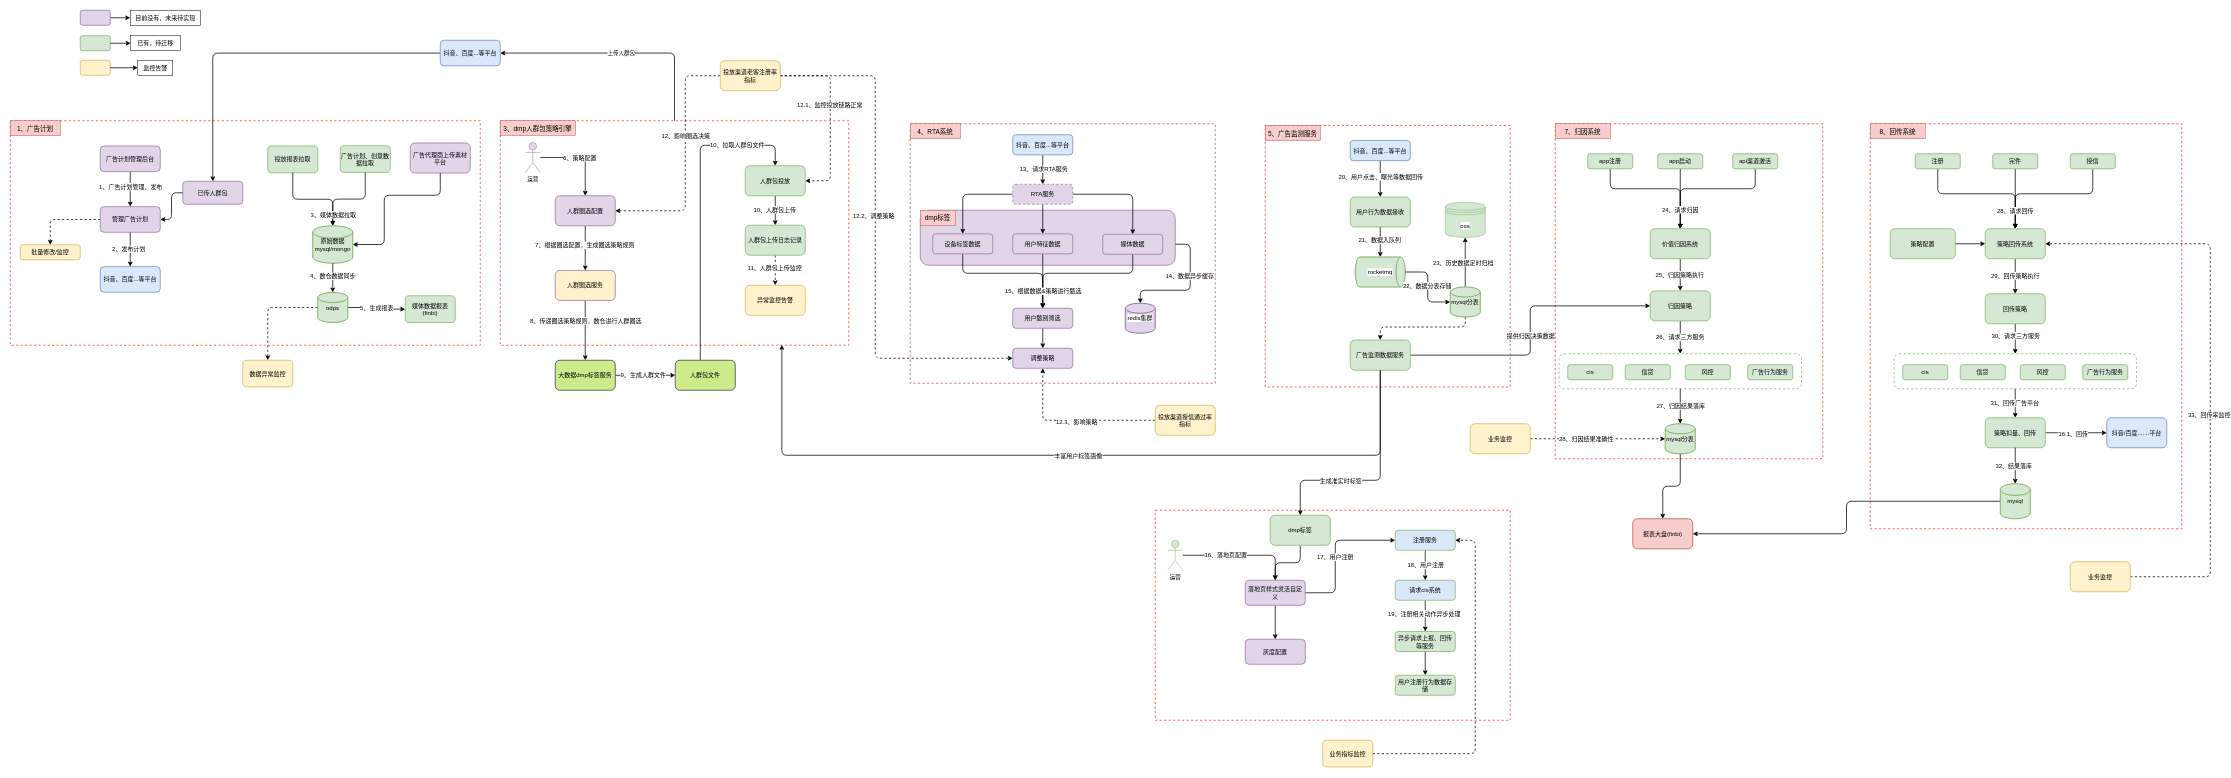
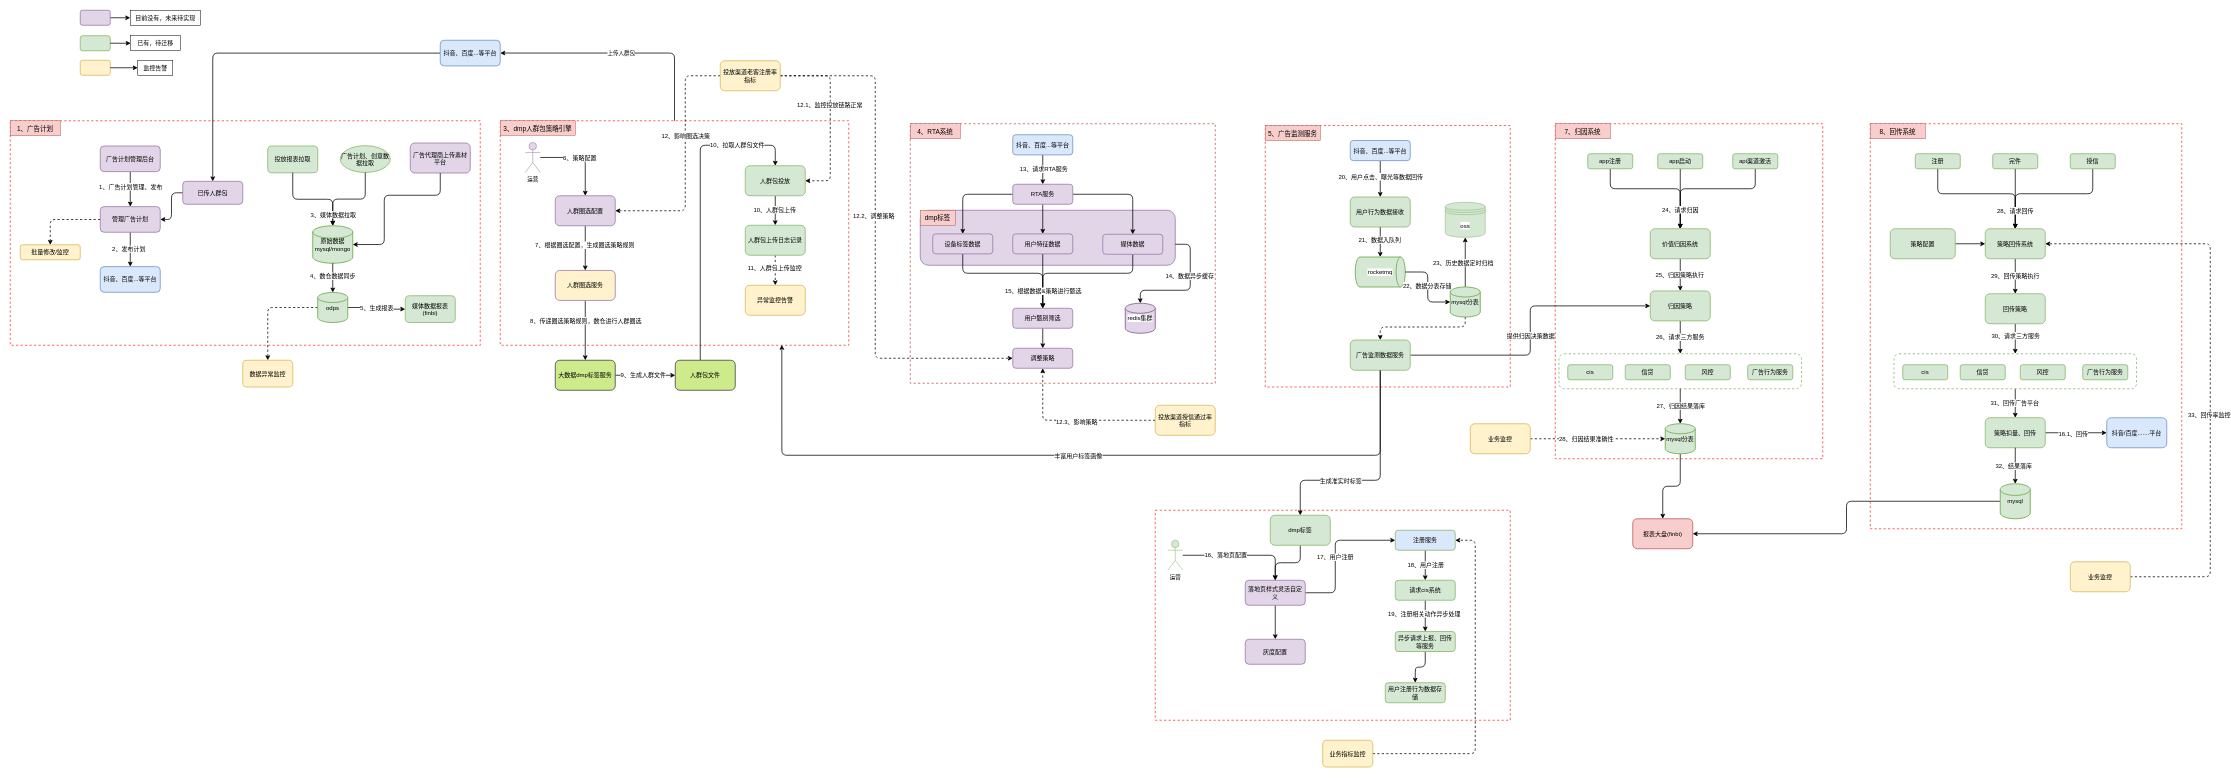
(365, 159) -> (365, 159)
(1043, 194) -> (1043, 194)
(1425, 590) -> (1425, 590)
(1425, 685) -> (1415, 693)
